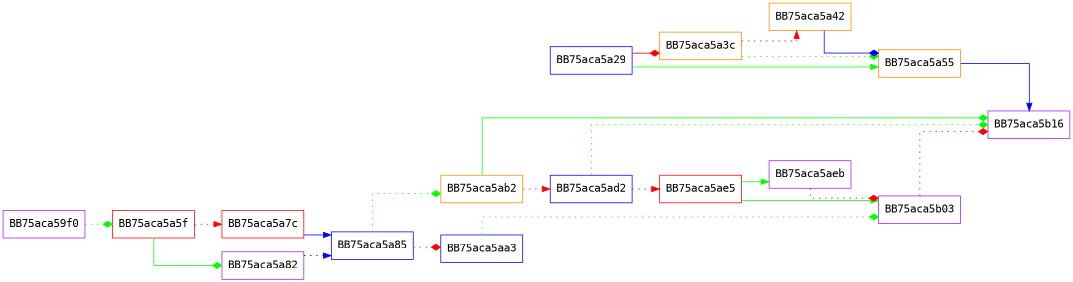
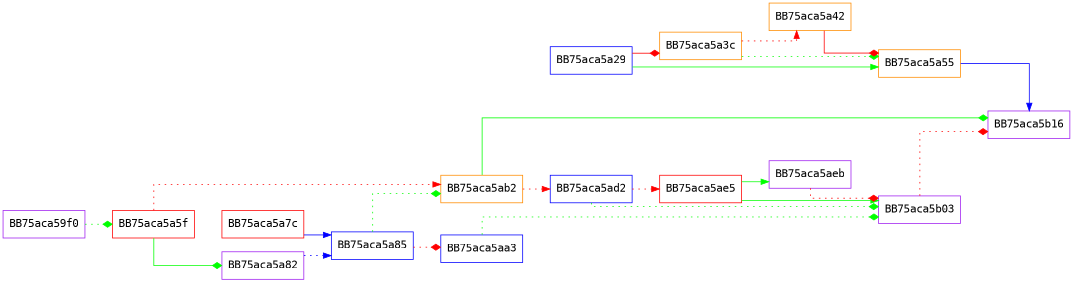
(824, 51) -> (824, 51)
(760, 125) -> (728, 207)
(204, 224) -> (280, 184)
